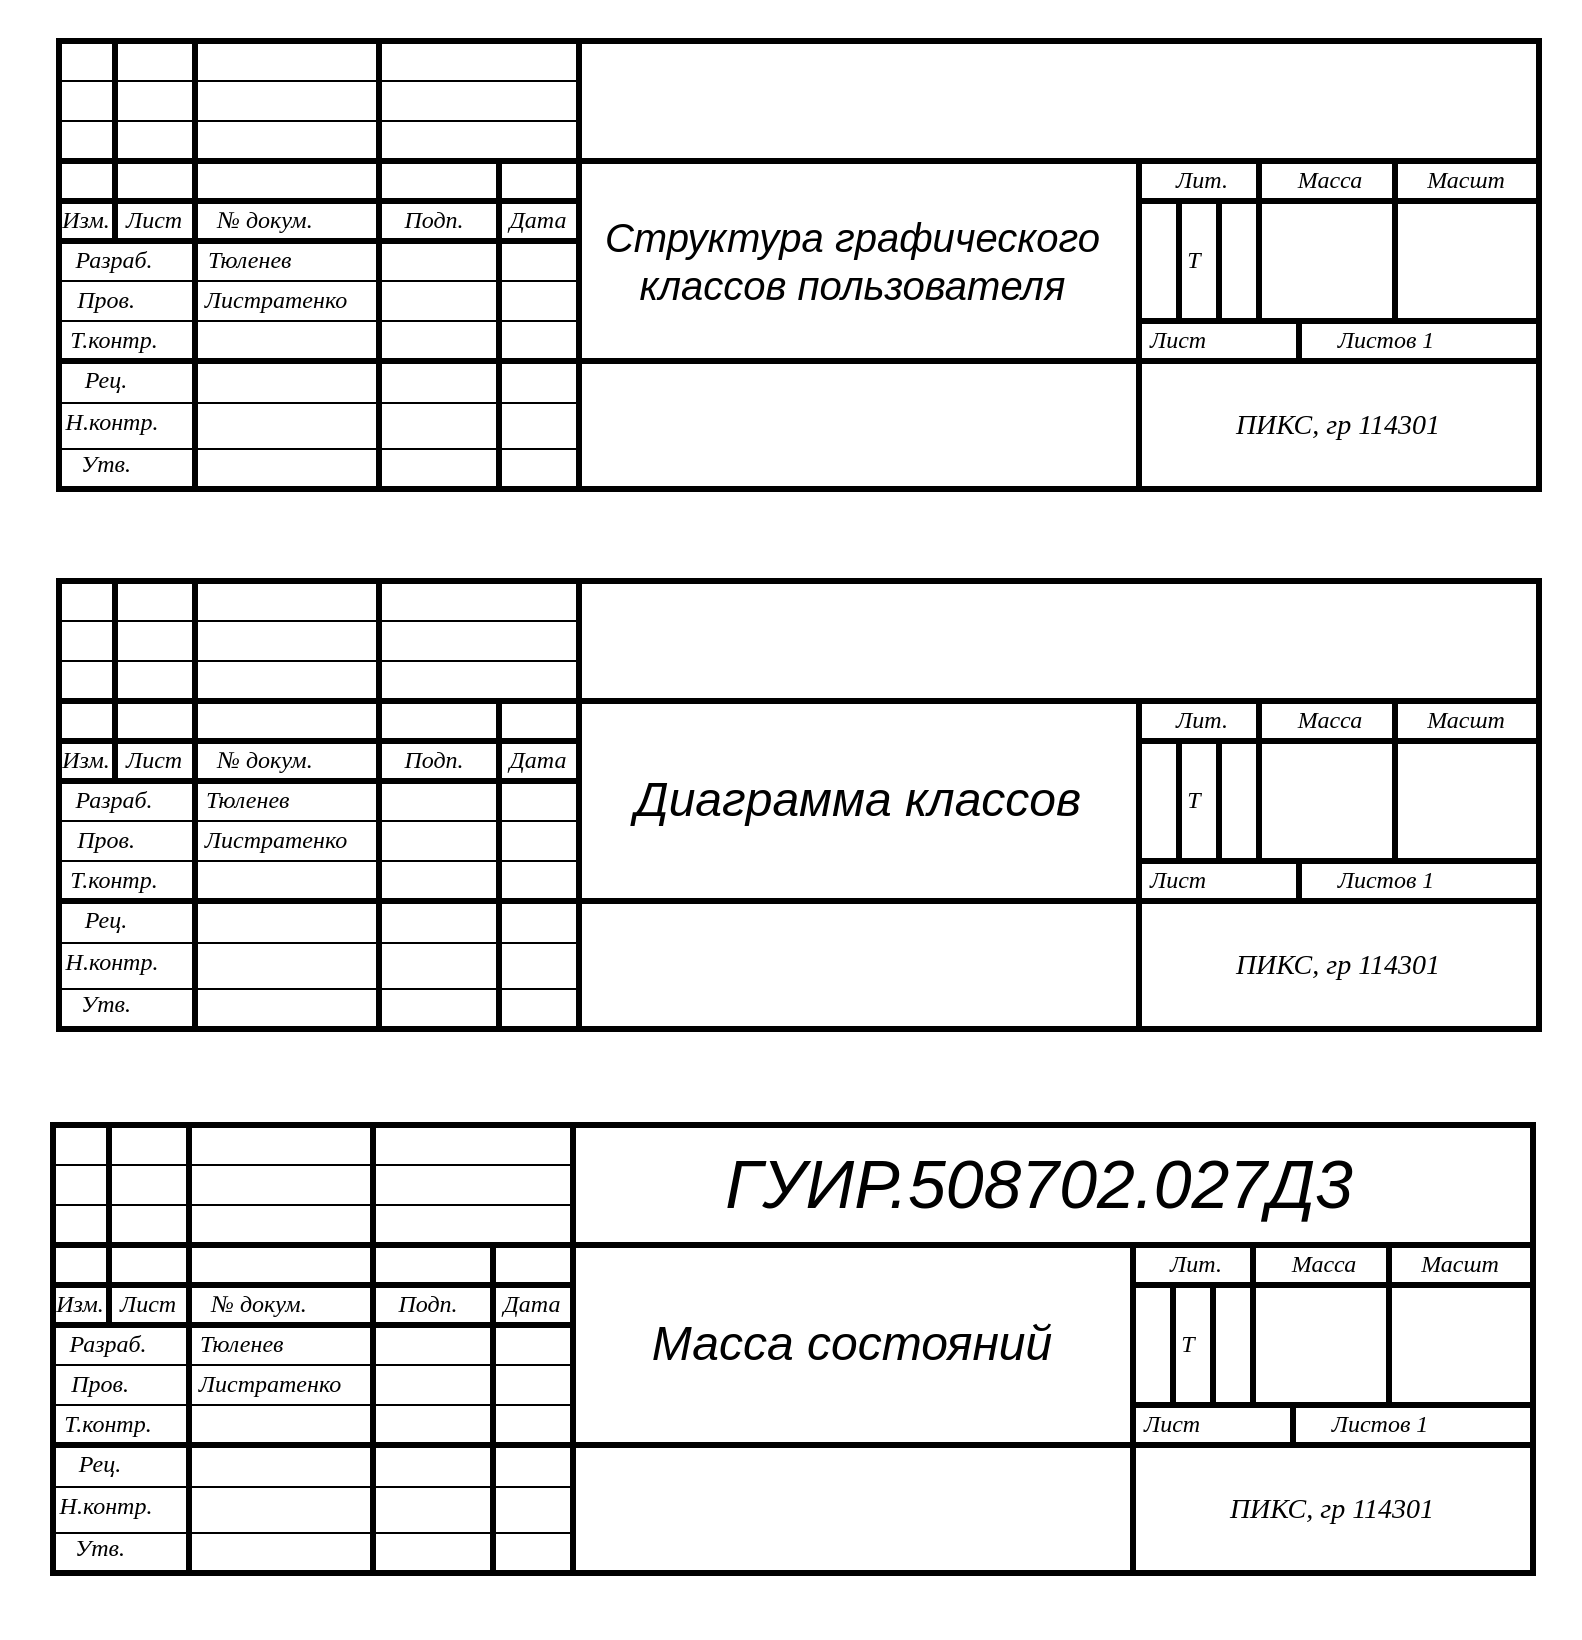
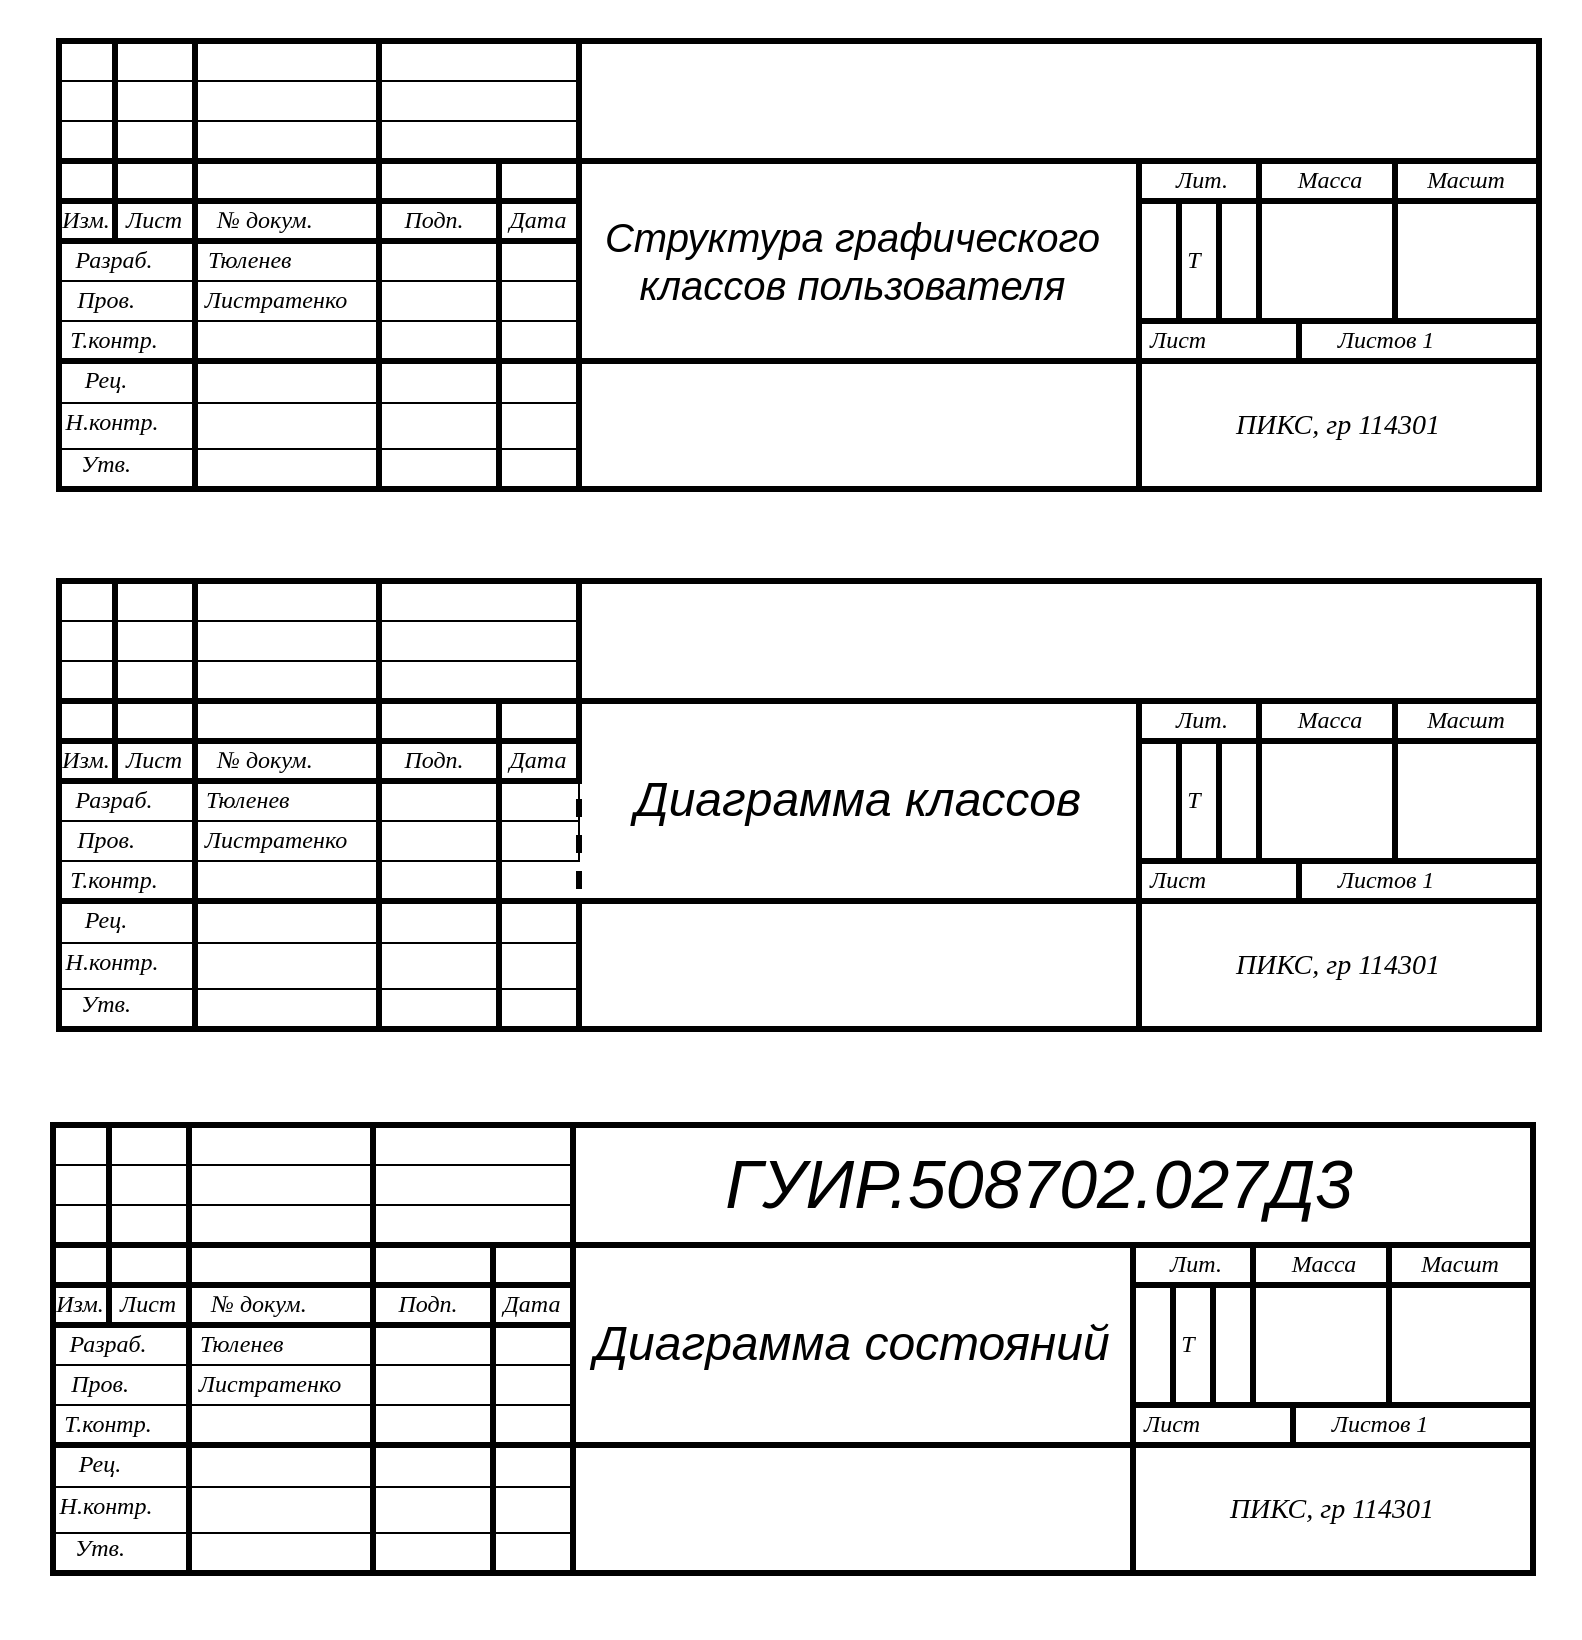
(859, 801) -> (859, 801)
(853, 1345) -> (853, 1345)
